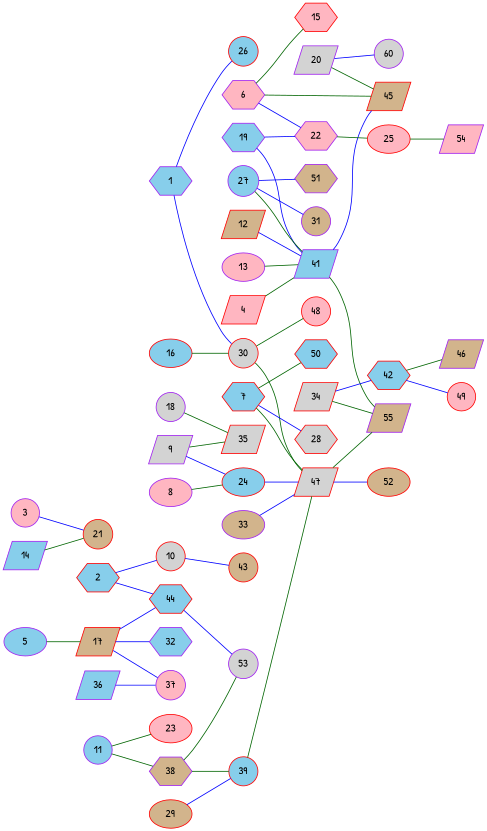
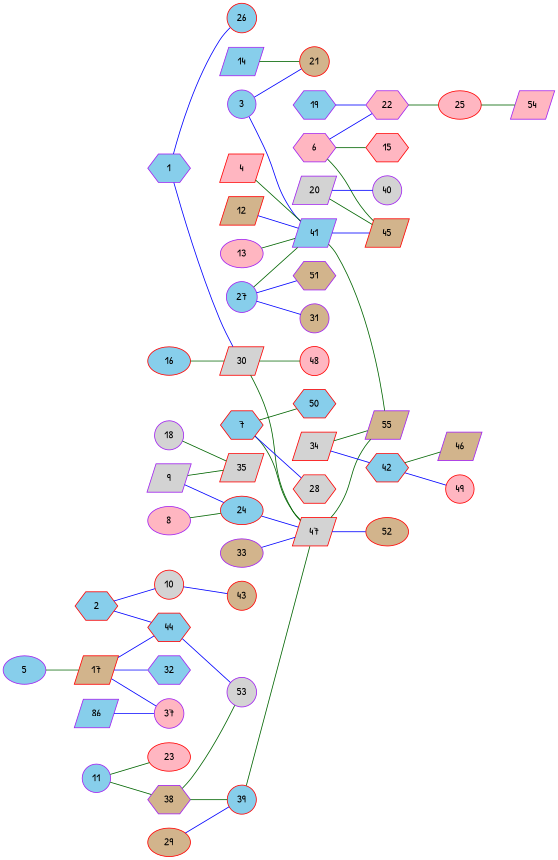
(389, 54) -> (387, 190)
(279, 195) -> (273, 170)
(243, 353) -> (242, 361)
(25, 513) -> (242, 104)
(98, 685) -> (96, 713)
